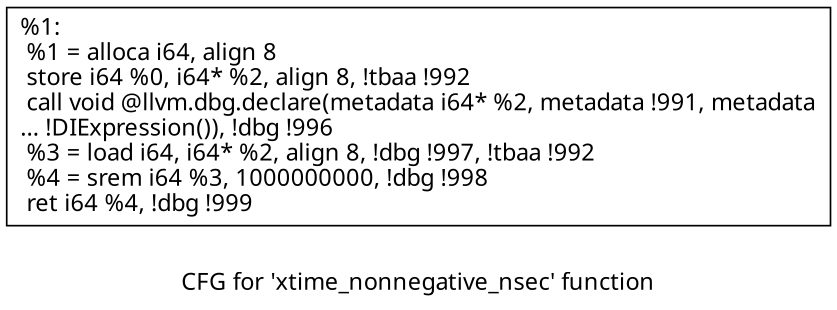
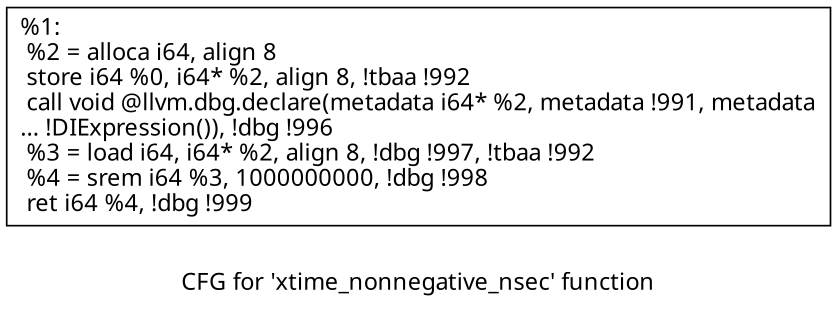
(149, 53) -> (149, 53)
